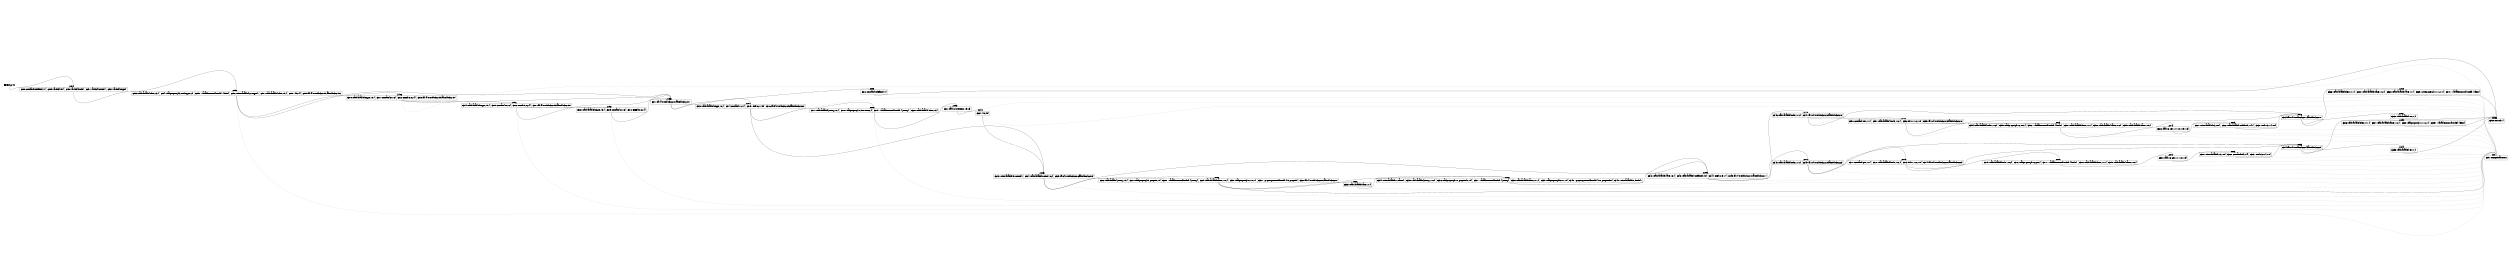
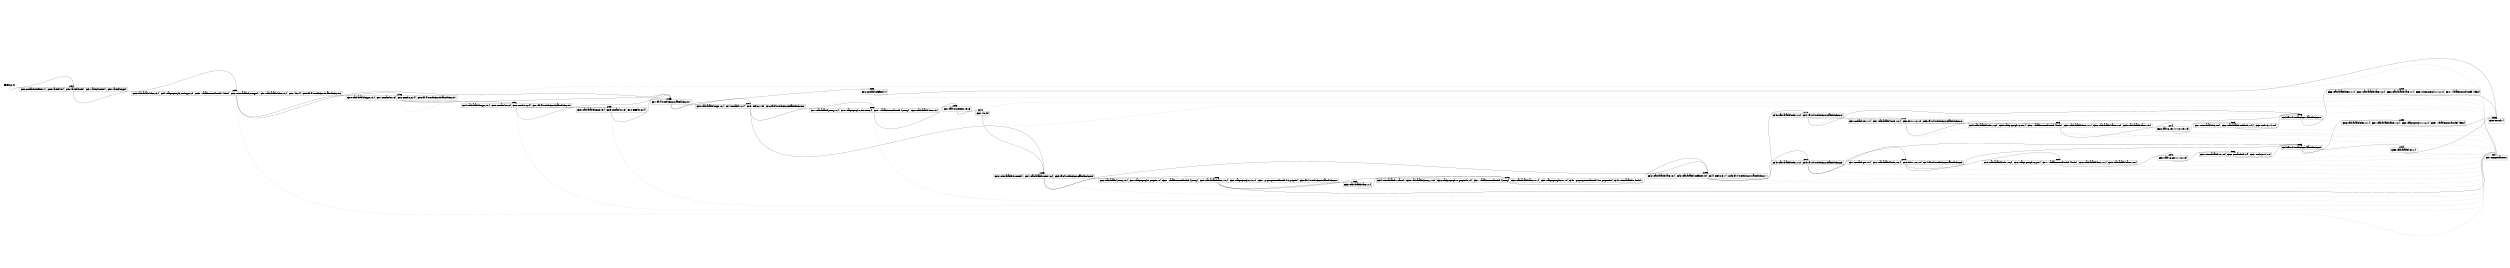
(2404, 117) -> none
